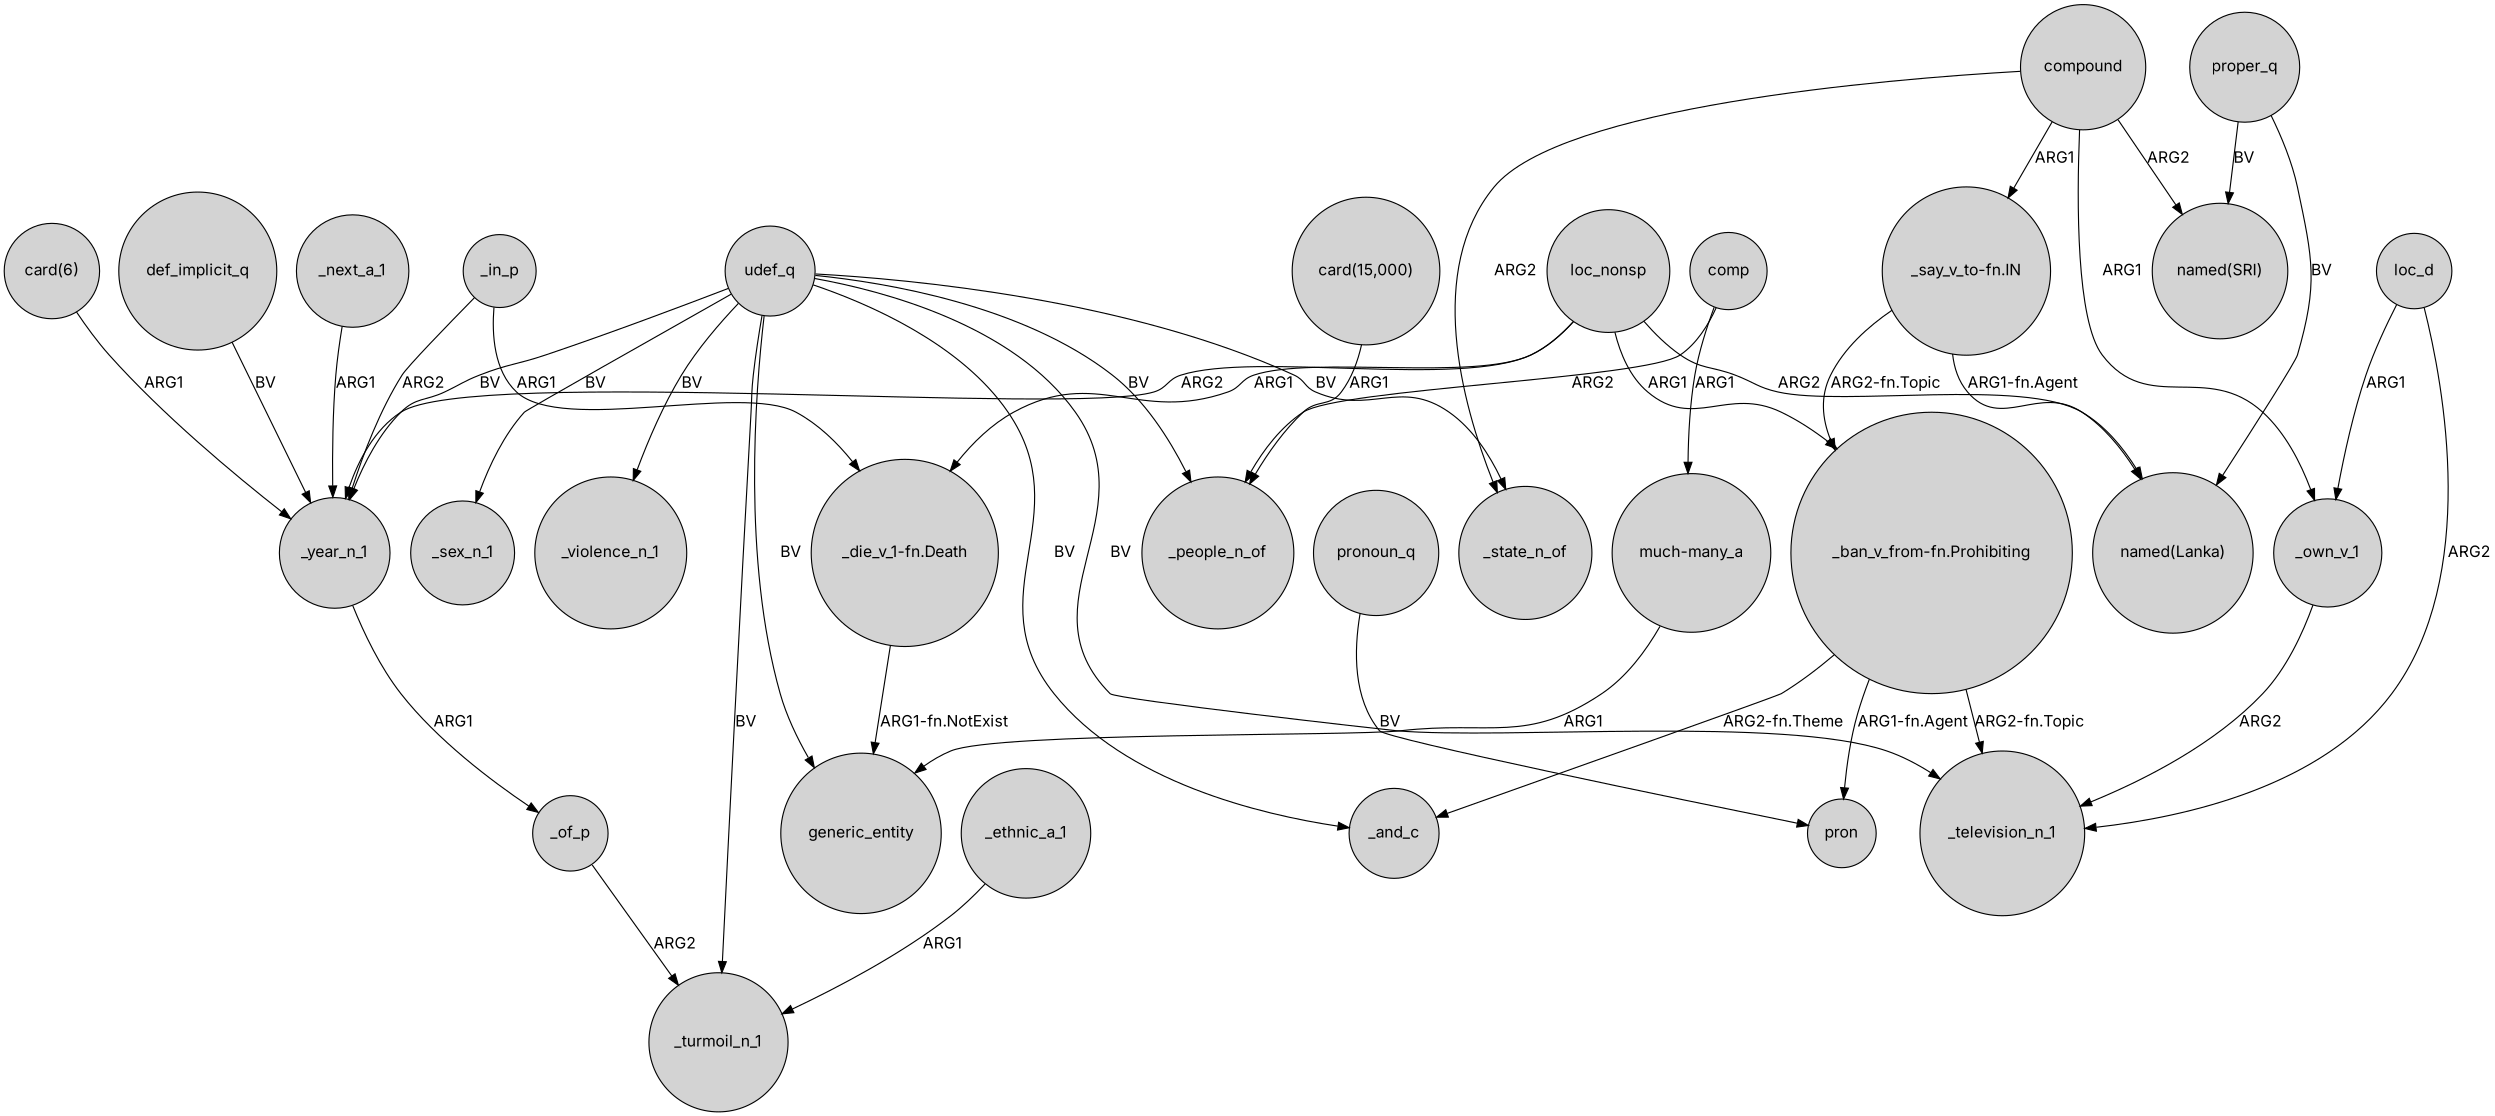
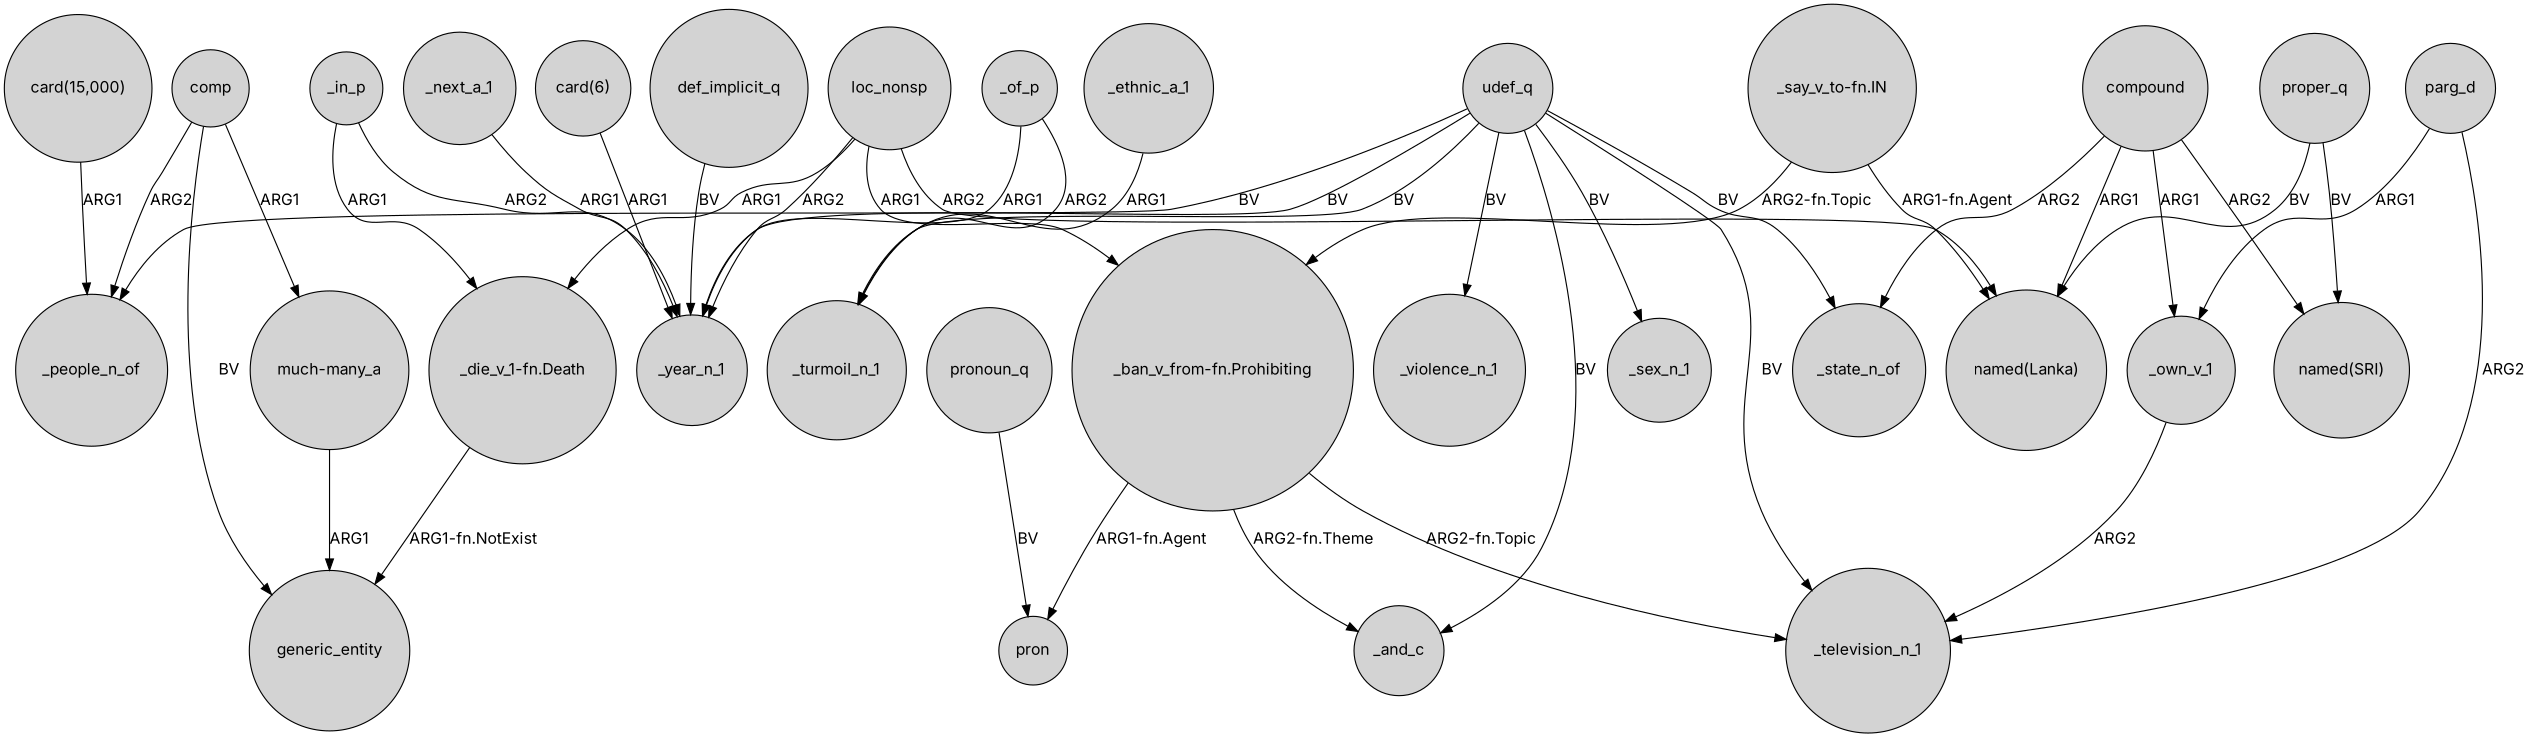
(2033, 155) -> (2092, 216)
(2414, 271) -> (2450, 88)
(757, 541) -> (190, 364)
(424, 720) -> (883, 221)
